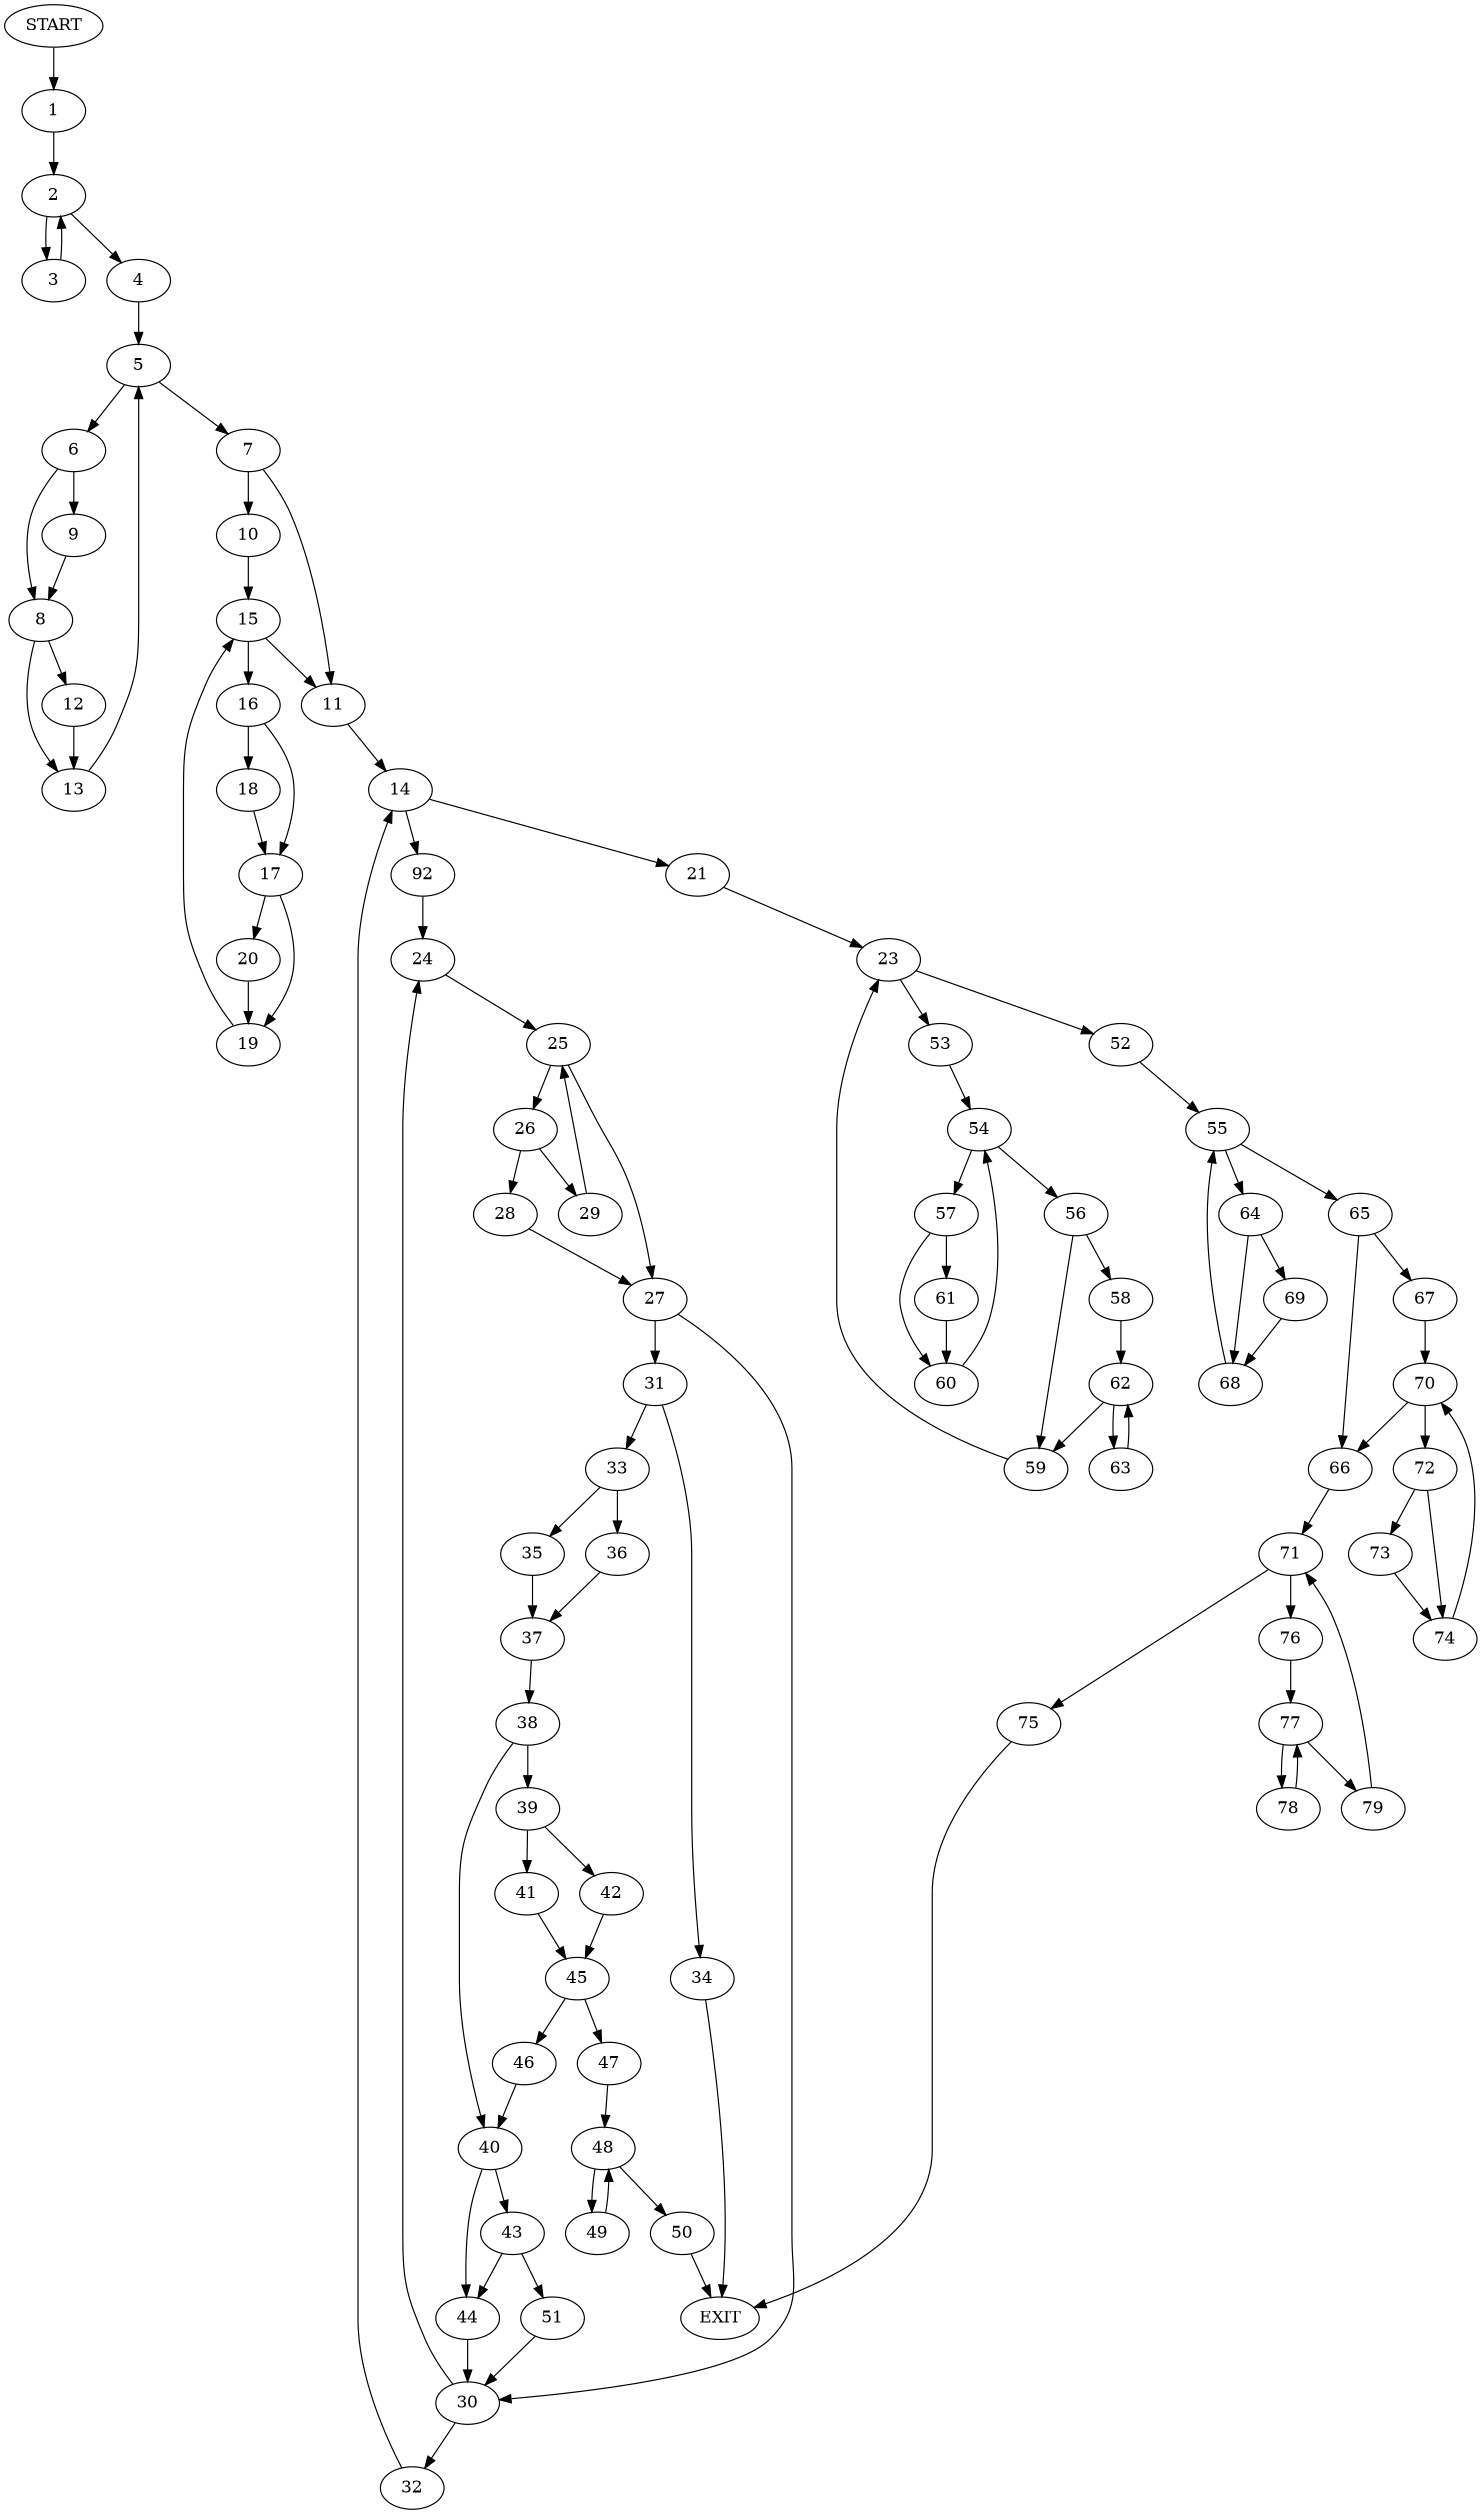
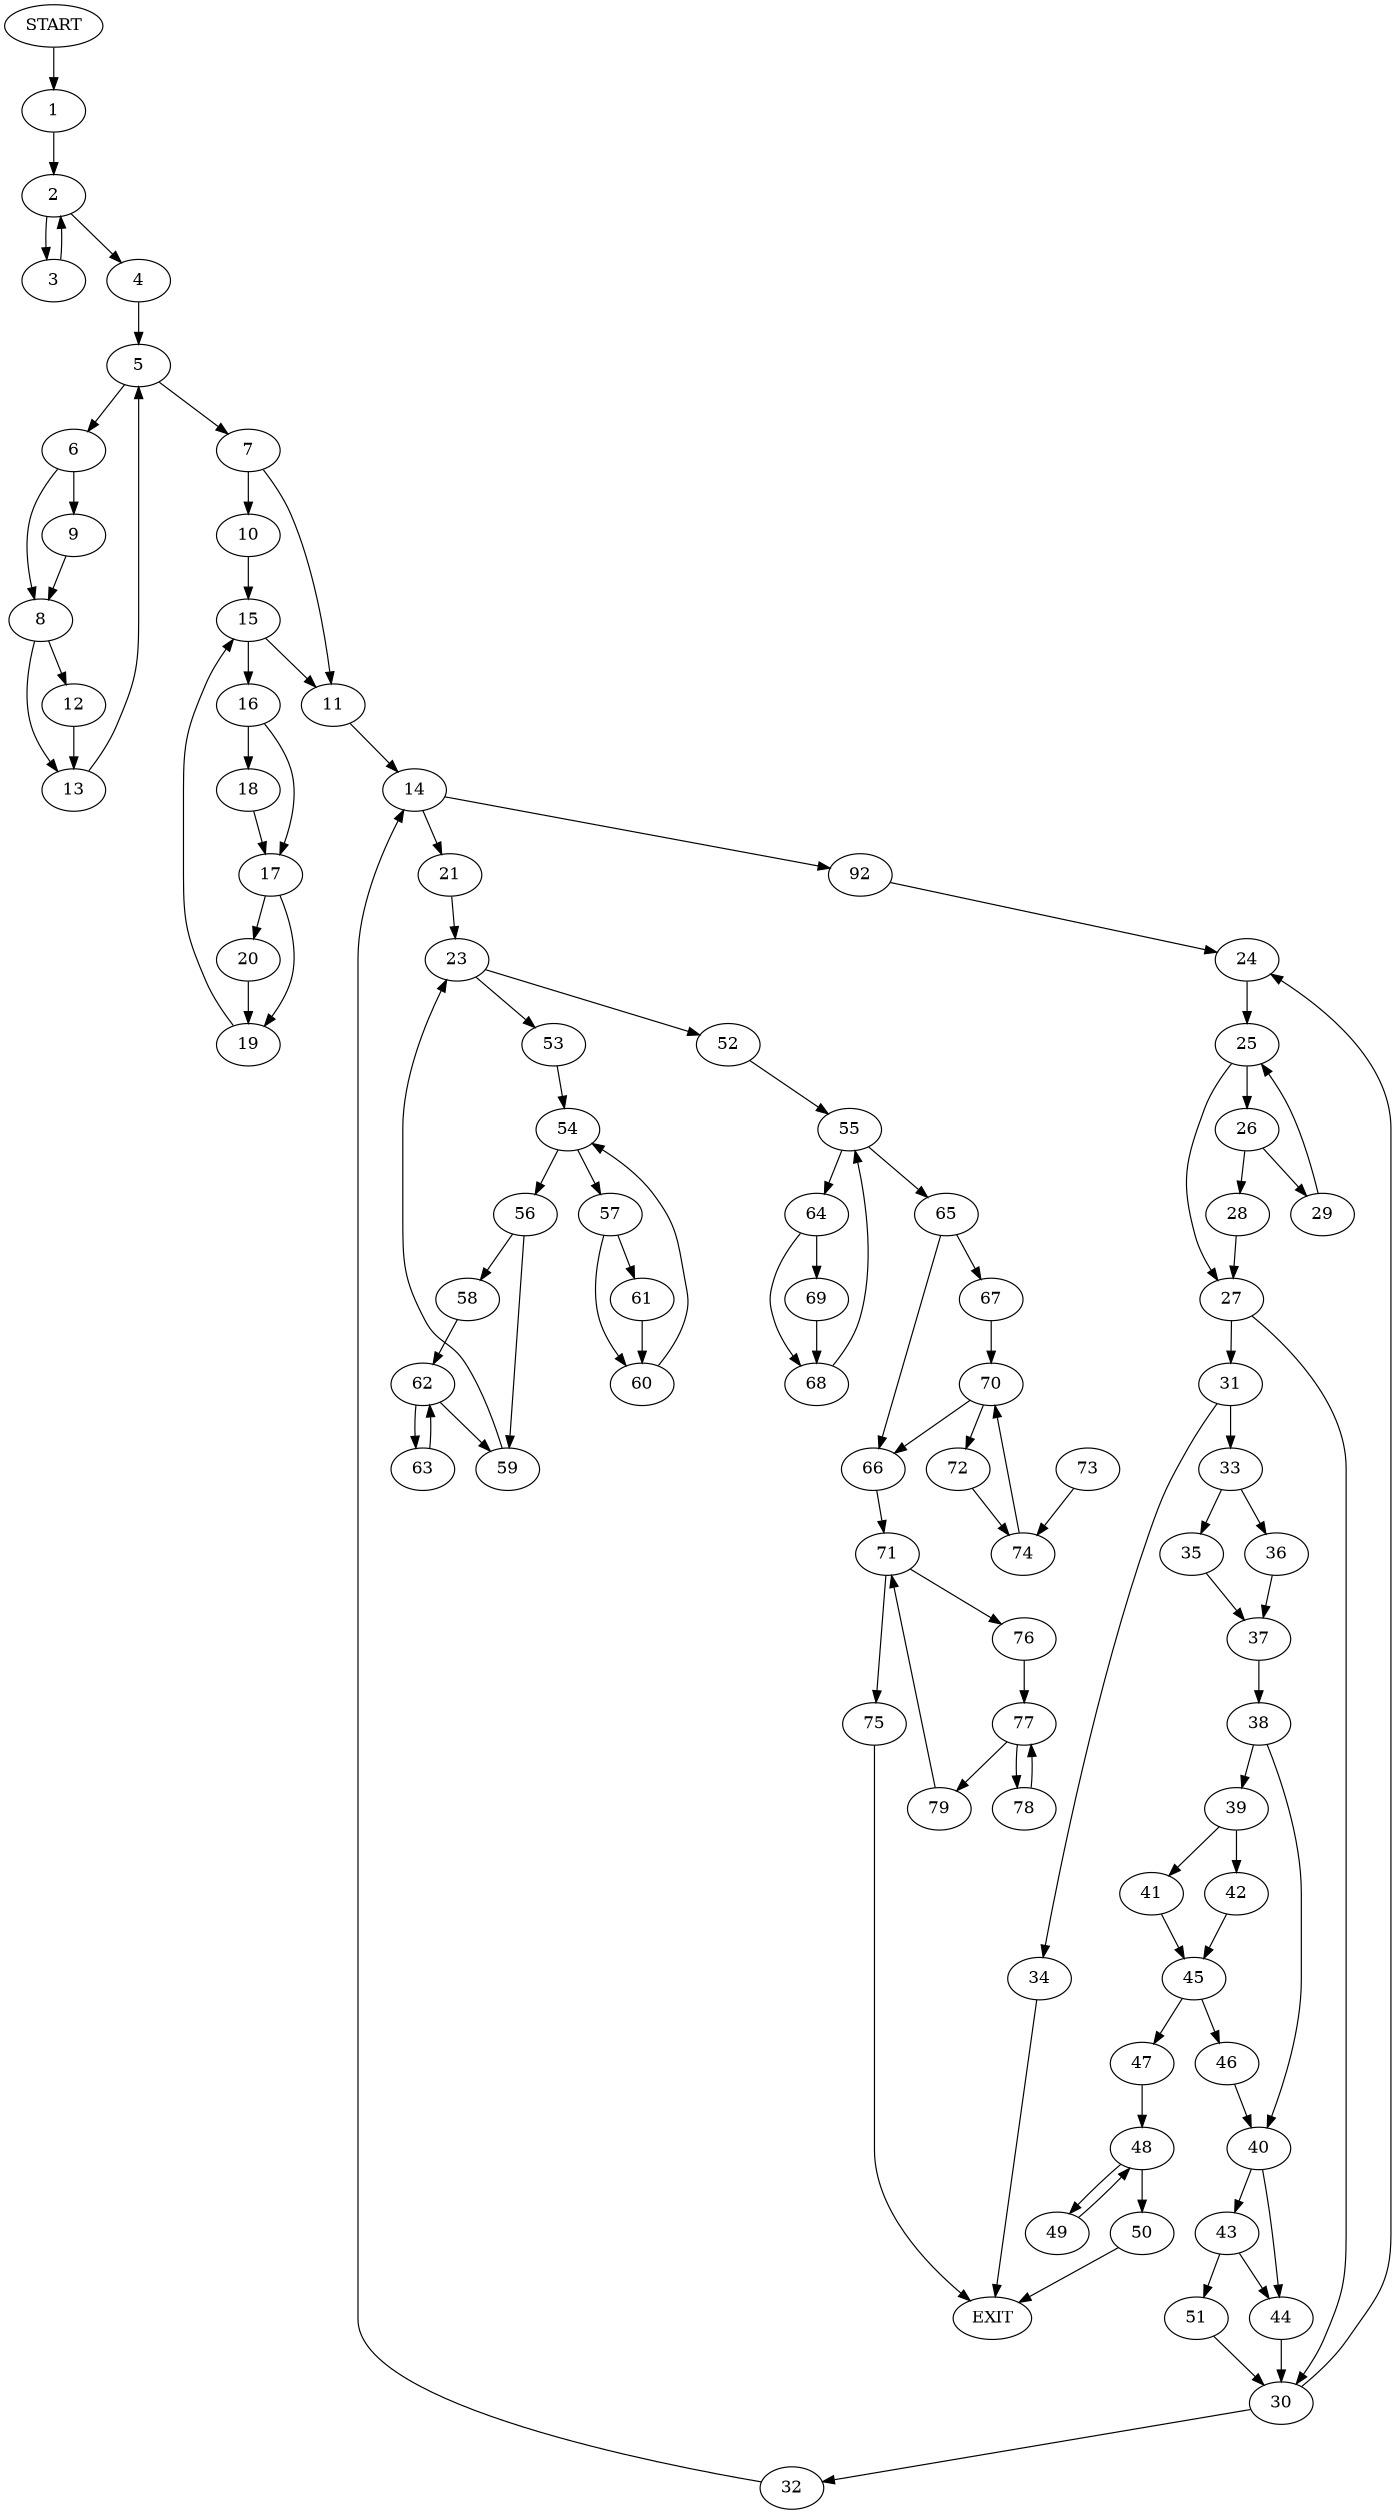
(1406, 1506) -> none
